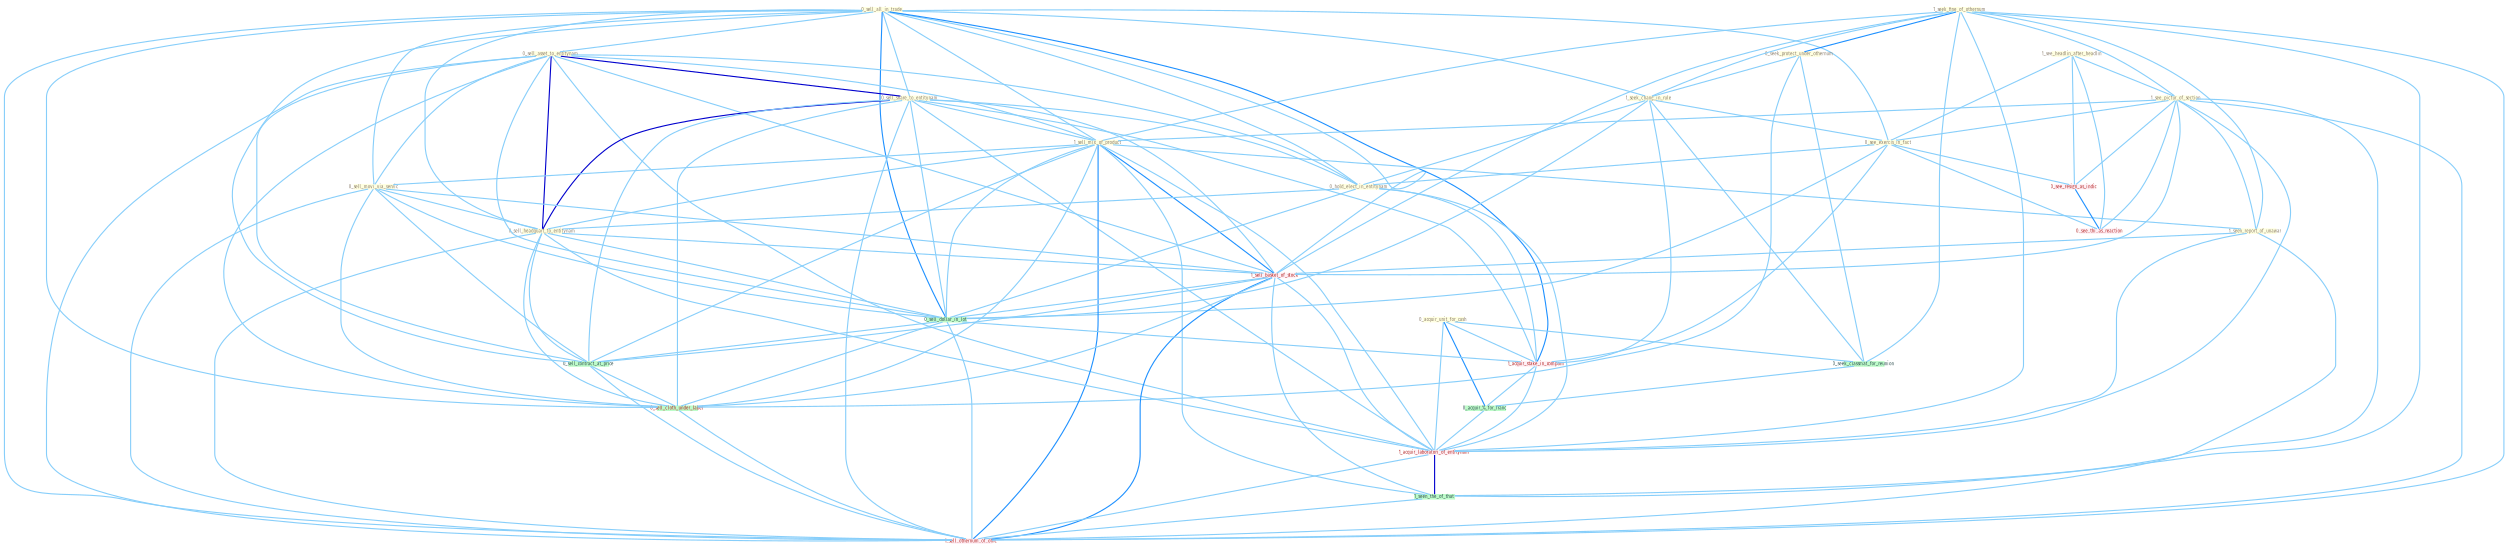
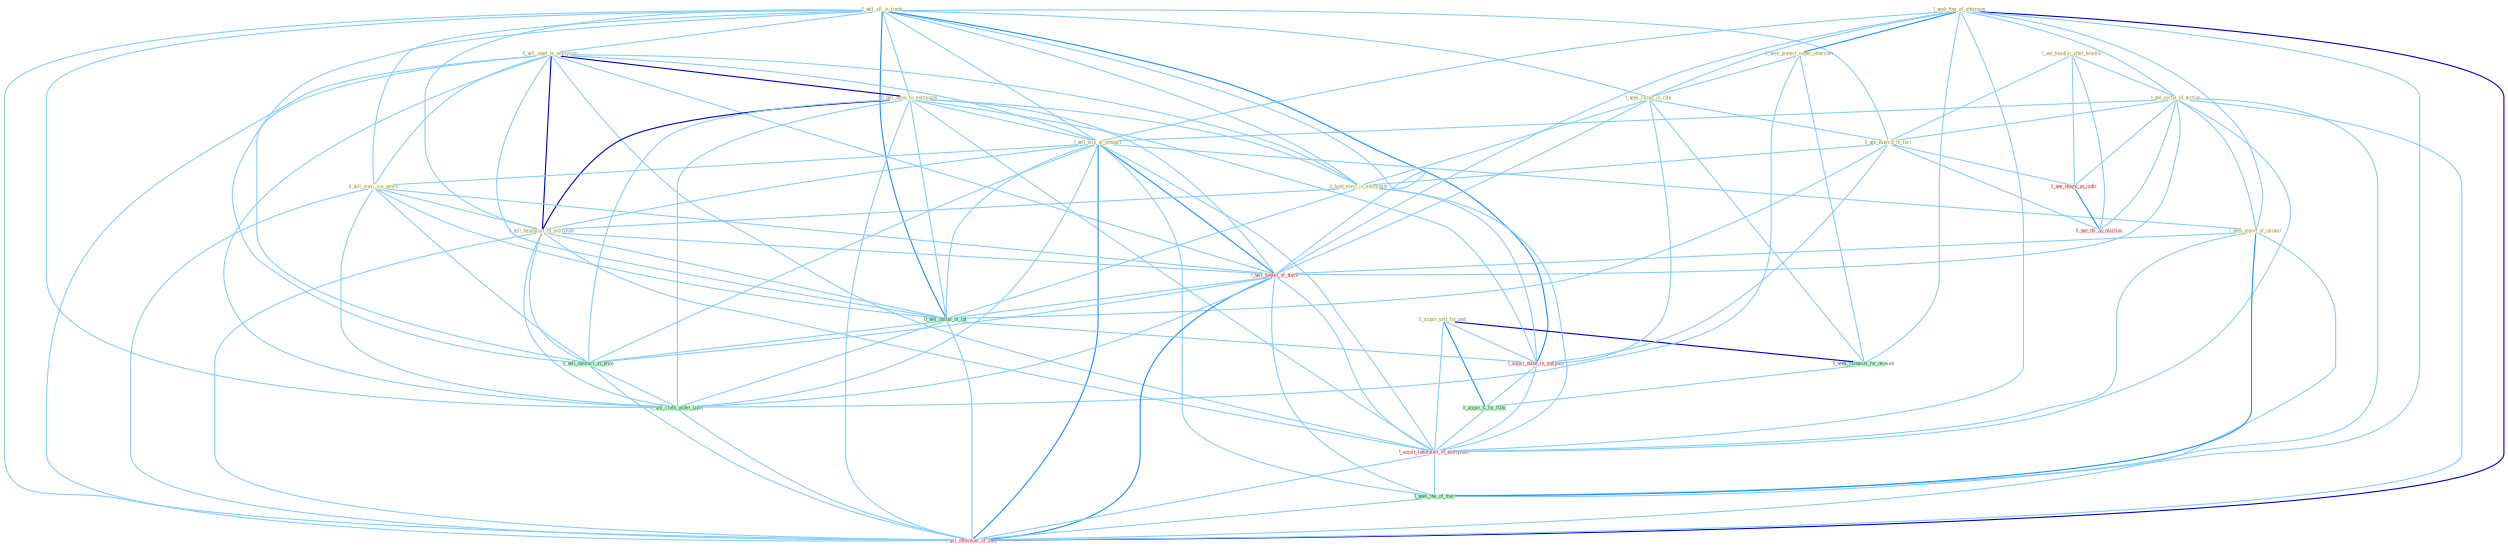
(1344, 264) -> (1473, 186)
(1624, 339) -> (1624, 339)
(677, 408) -> (677, 408)
(1435, 475) -> (1435, 475)
none -> (1948, 480)
(2438, 481) -> (2438, 481)
